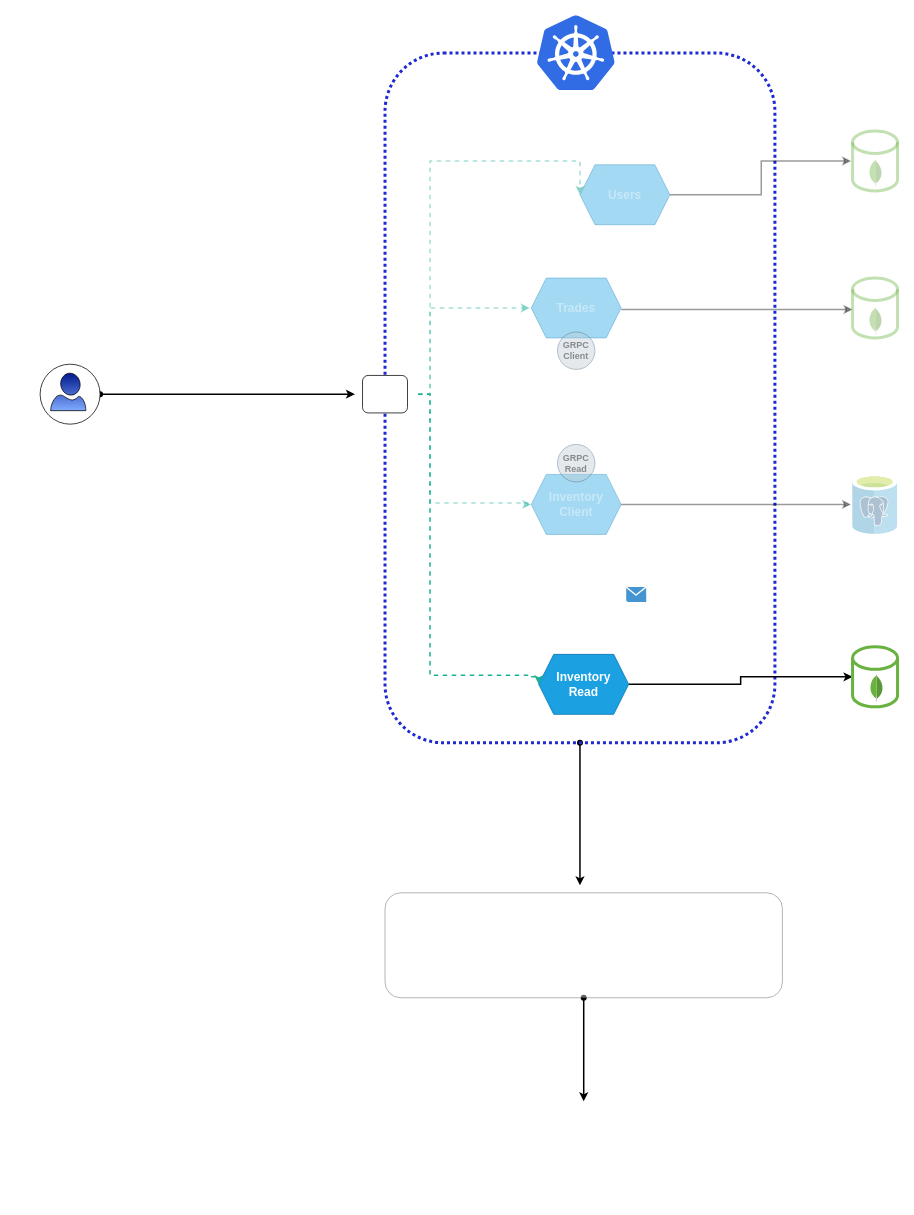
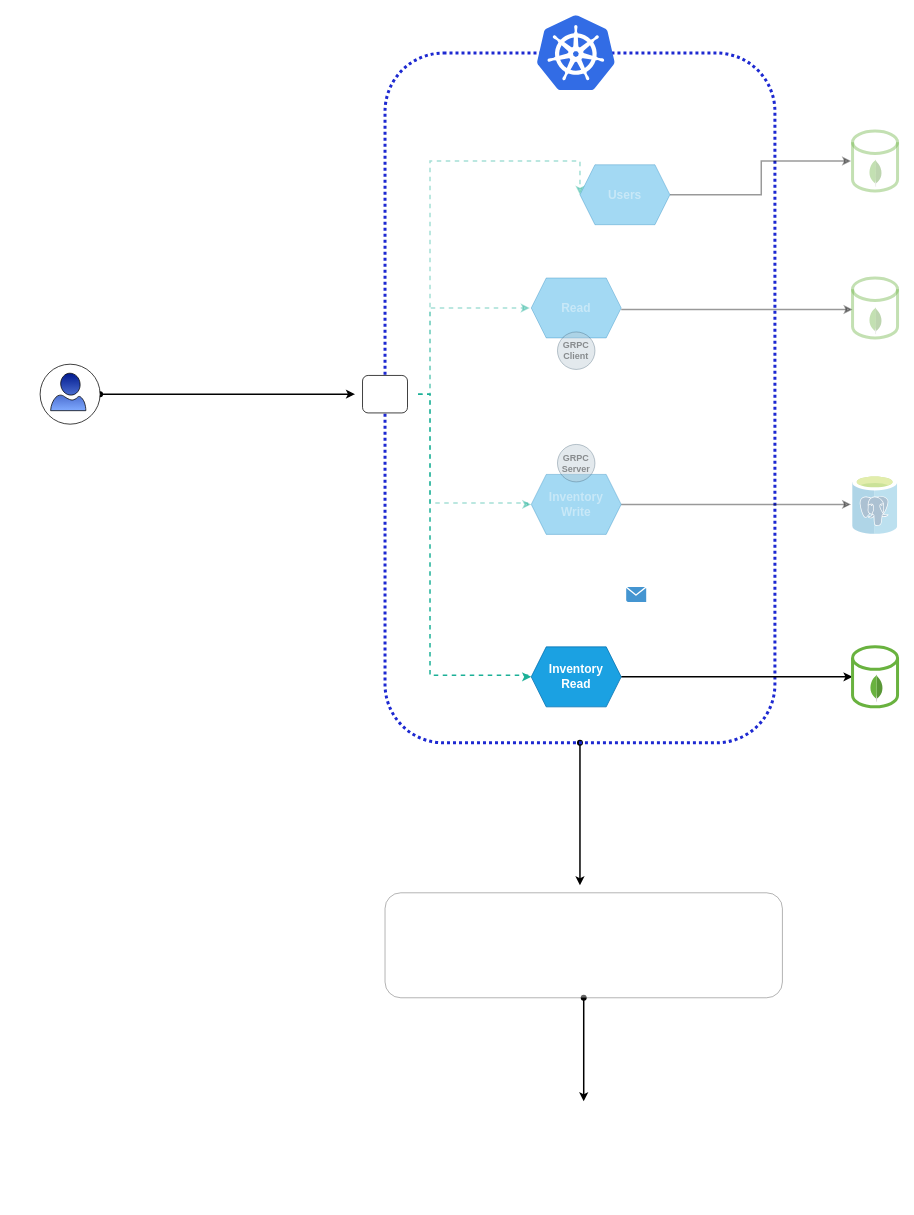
(576, 308) -> (576, 308)
(576, 463) -> (576, 463)
(576, 504) -> (576, 504)
(584, 684) -> (576, 677)
